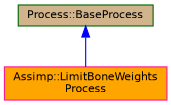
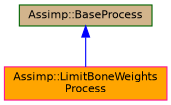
(86, 15) -> (86, 15)
